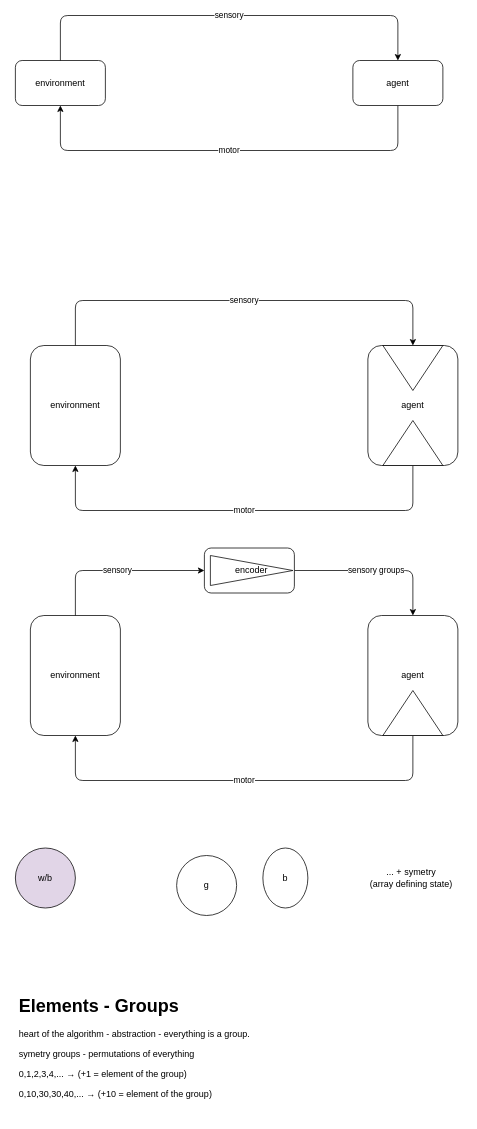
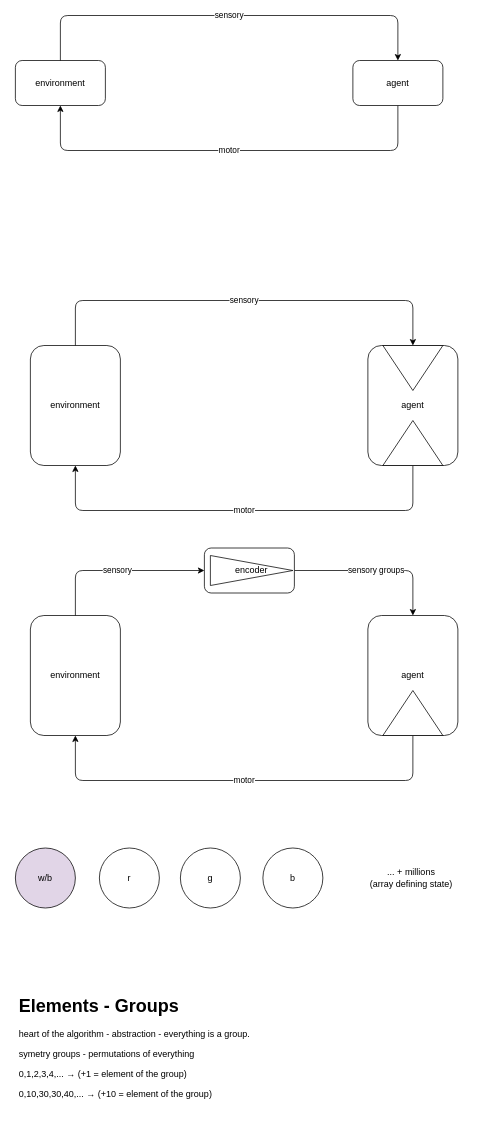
none -> (129, 878)
(285, 878) -> (293, 878)
(411, 878) -> (411, 878)
(207, 885) -> (210, 878)
